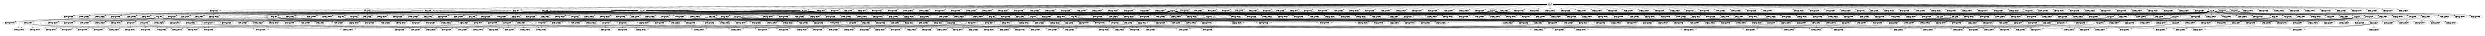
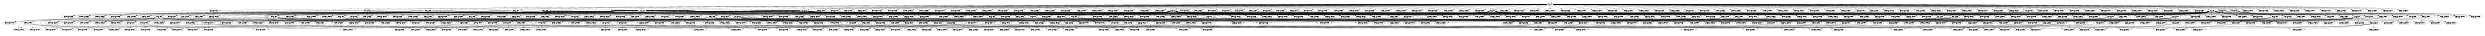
none -> (1783, 10)
(2227, 17) -> (2227, 17)
